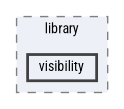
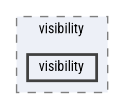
(62, 30) -> (62, 30)
